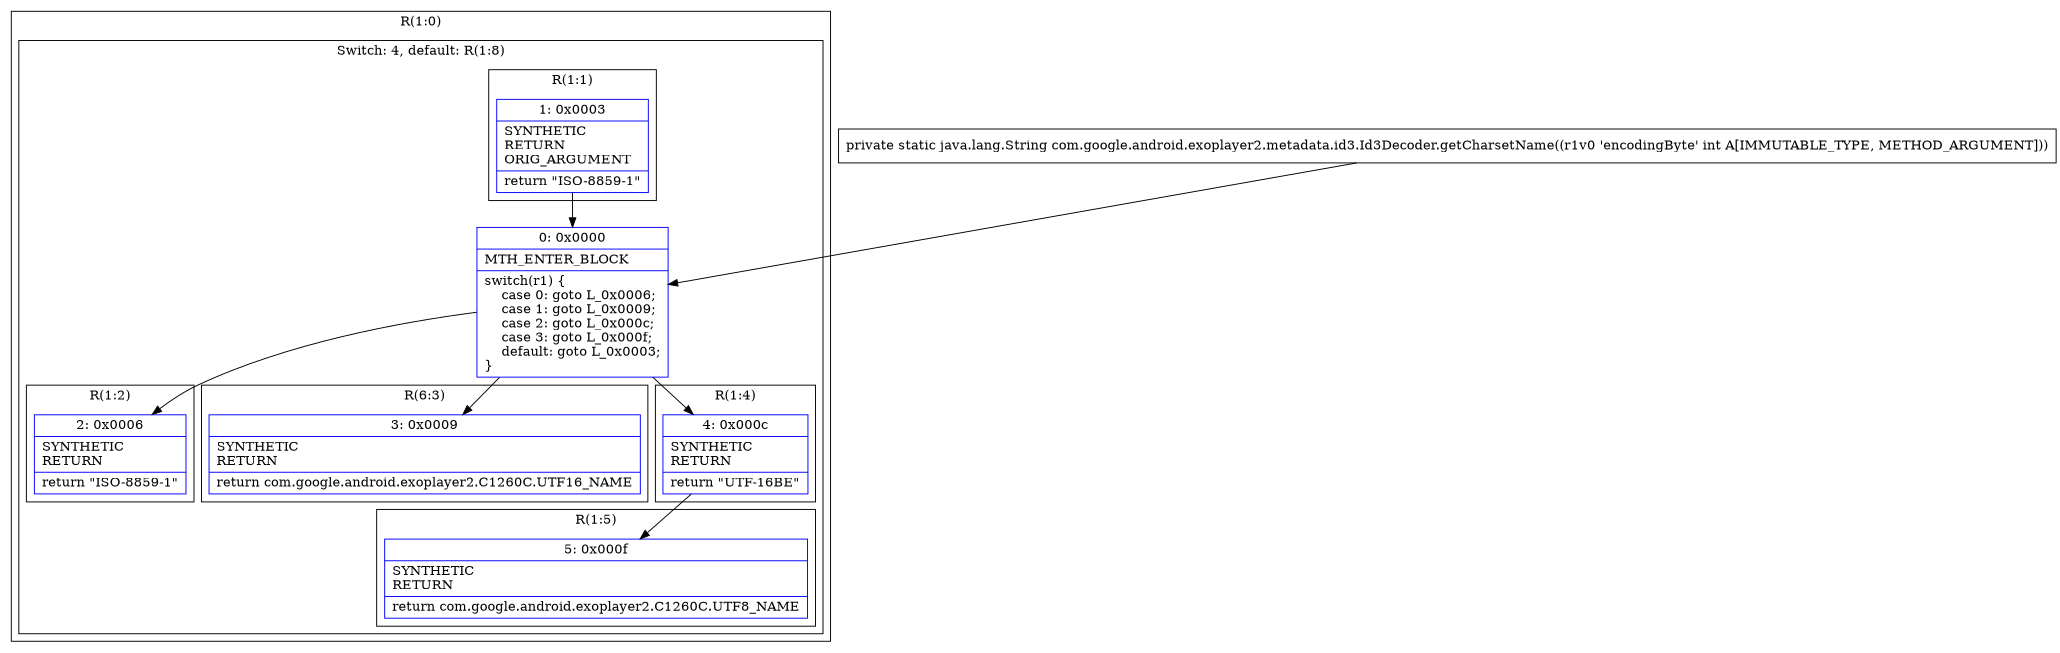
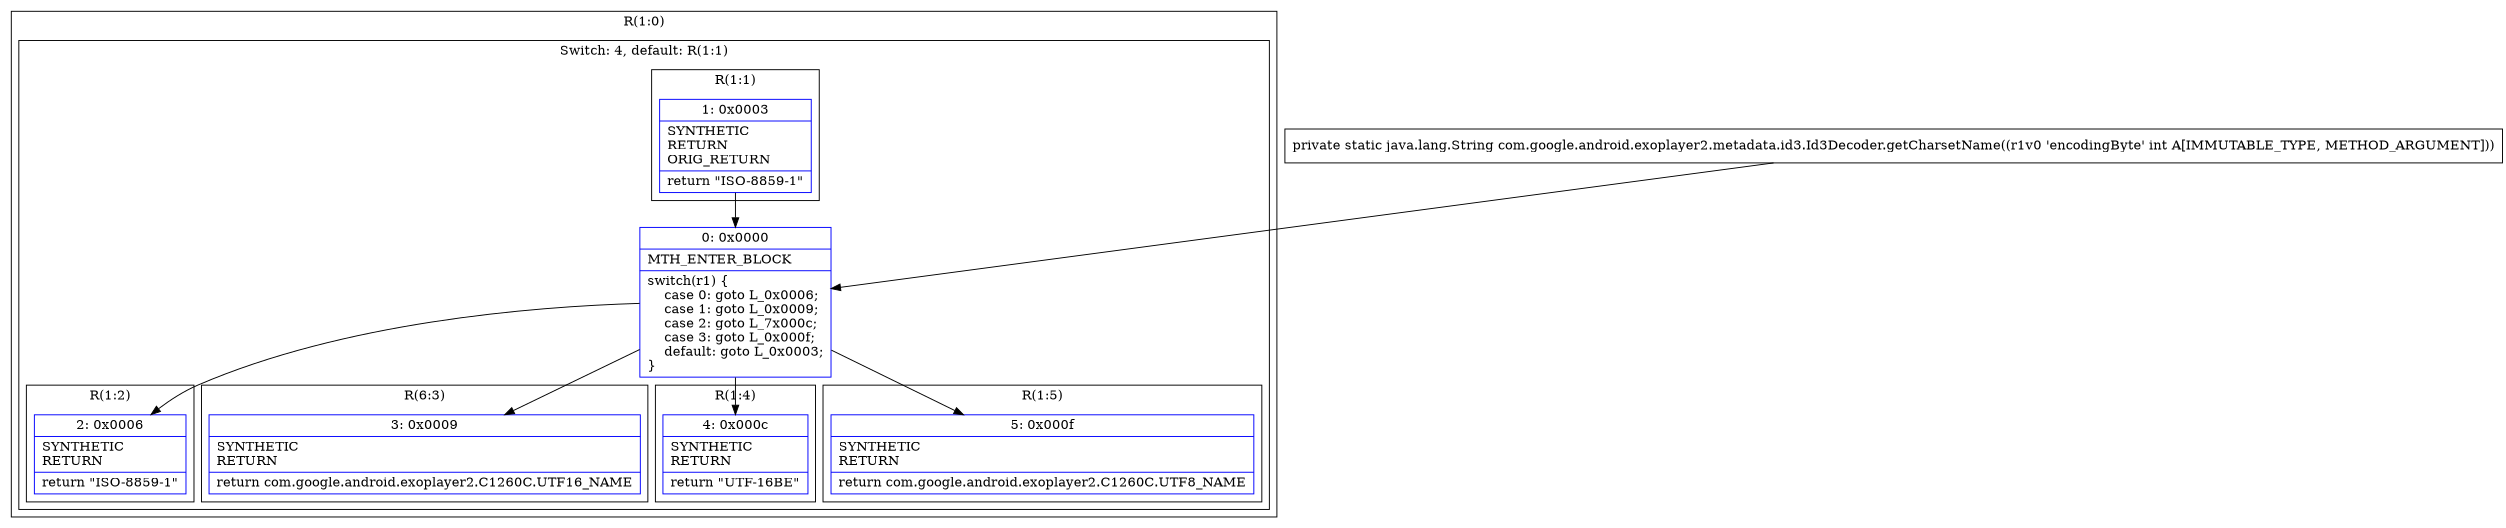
(421, 51) -> (644, 51)
(568, 160) -> (719, 160)
(570, 323) -> (733, 323)
(667, 515) -> (890, 379)
